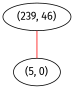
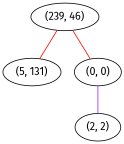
none -> (32, 72)
(37, 72) -> (98, 72)
none -> (98, 127)
